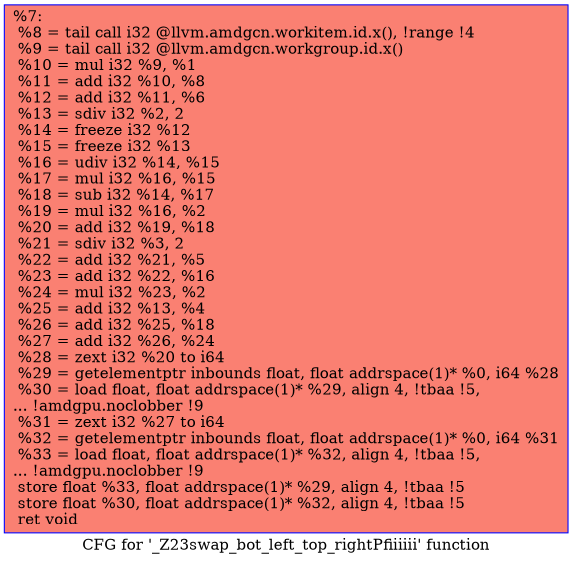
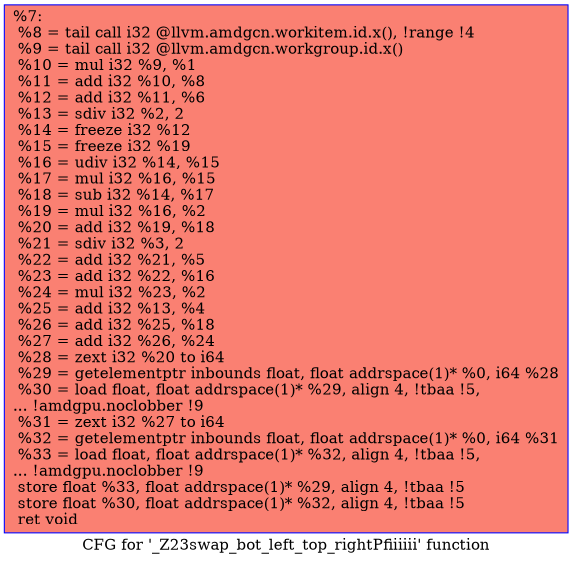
(102, 147) -> (102, 147)
